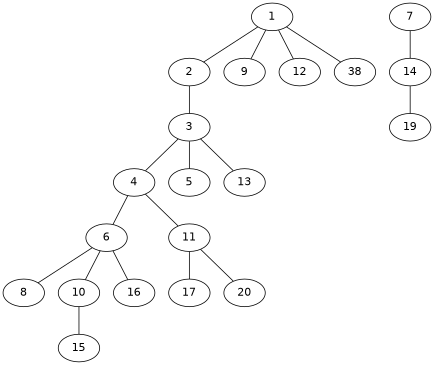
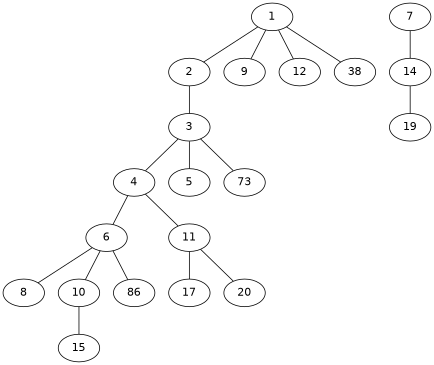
(245, 182) -> (245, 182)
(134, 293) -> (134, 293)
